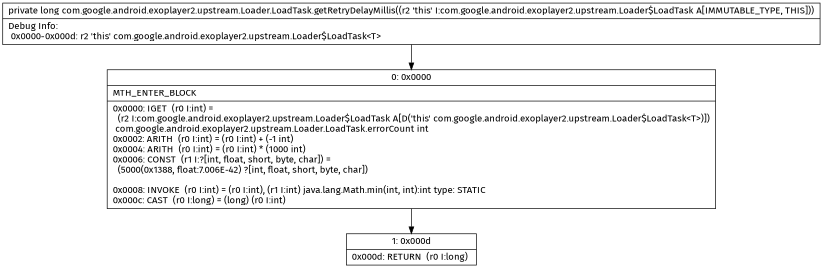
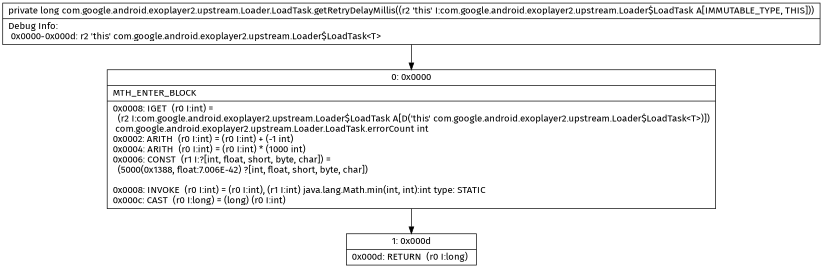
(164, 109) -> (164, 109)
